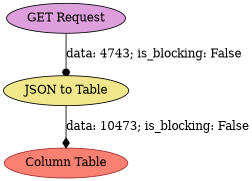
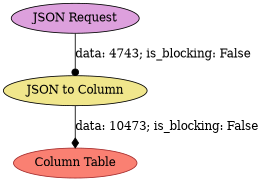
(66, 18) -> (75, 18)
(66, 91) -> (75, 91)
